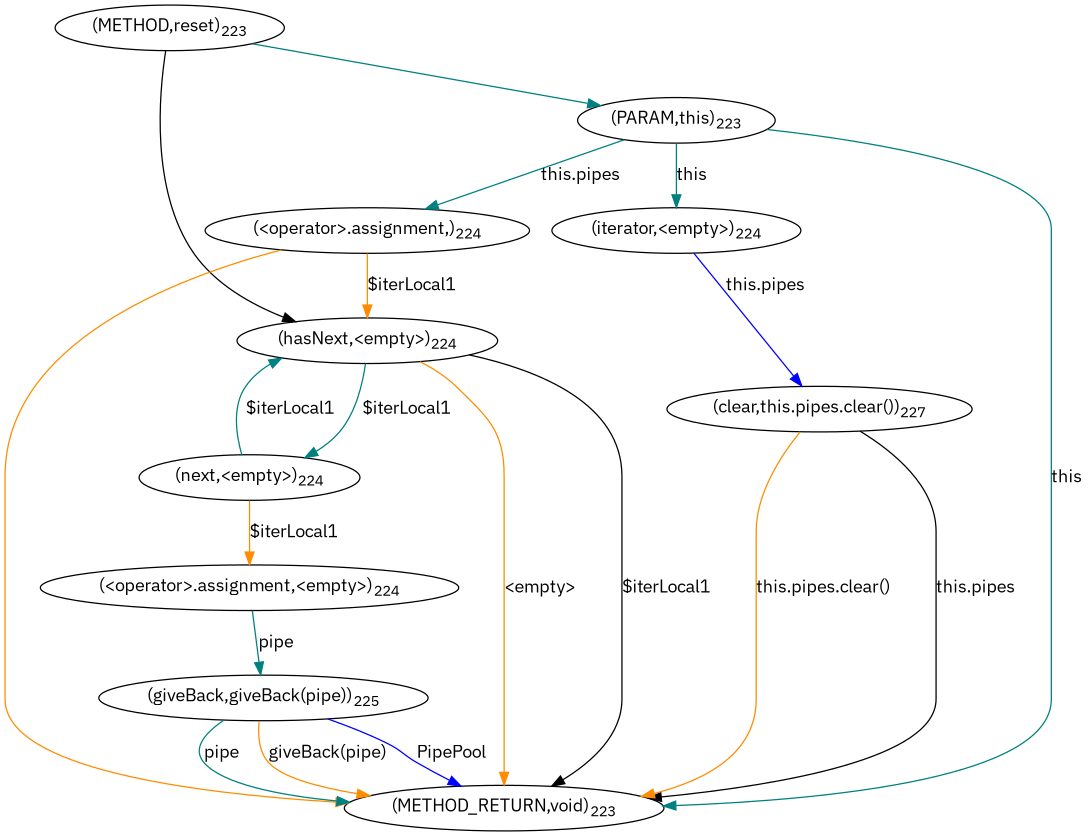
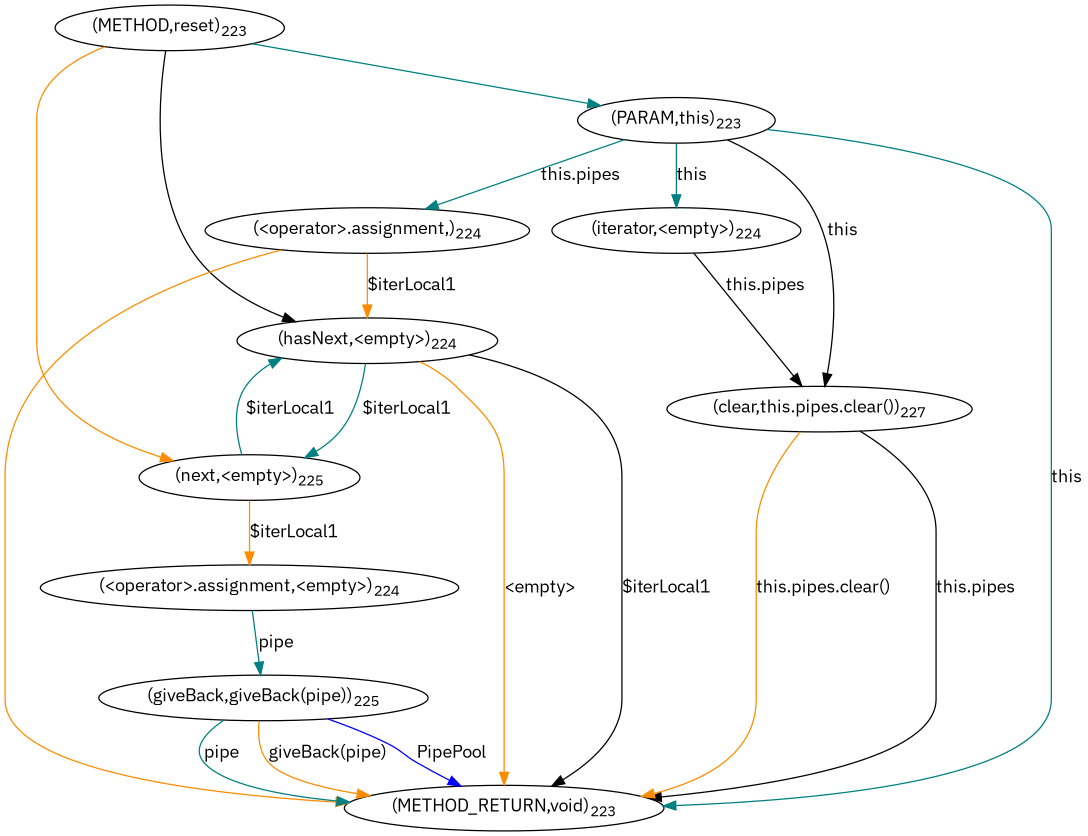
none -> (824, 235)
none -> (37, 268)
(744, 315) -> (744, 315)
(311, 476) -> (311, 476)
